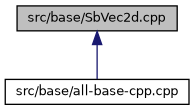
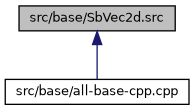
(97, 18) -> (97, 18)
